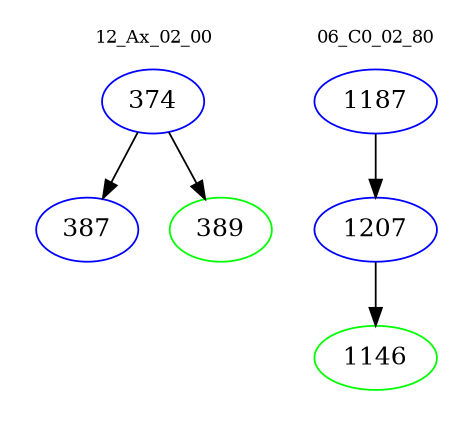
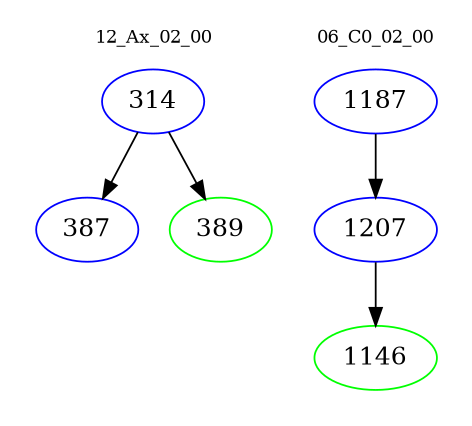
(376, 38) -> (376, 38)
(153, 101) -> (153, 101)
